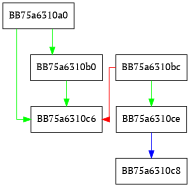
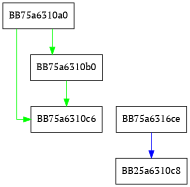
(151, 68) -> none
(151, 119) -> (151, 119)
(151, 171) -> (151, 171)
